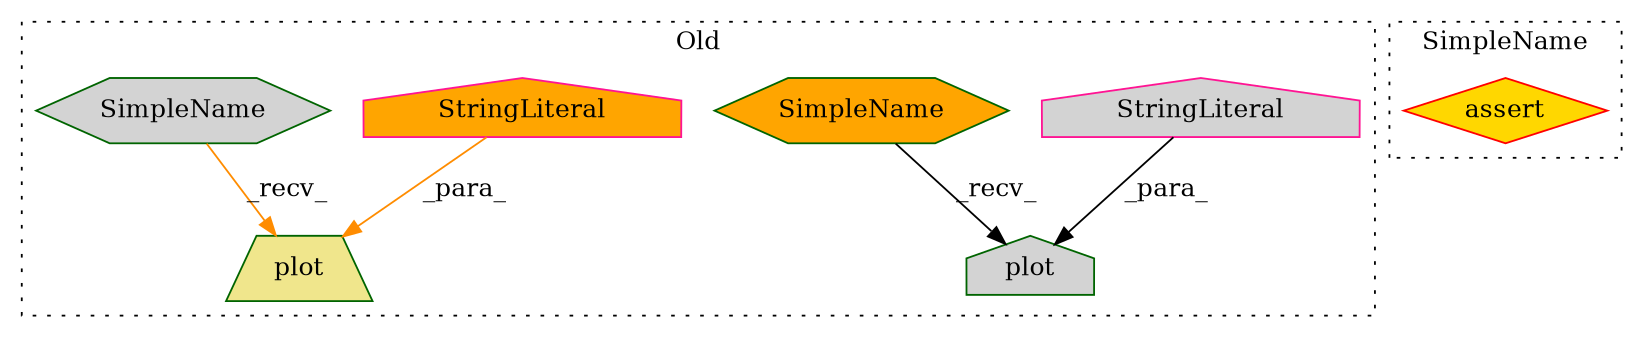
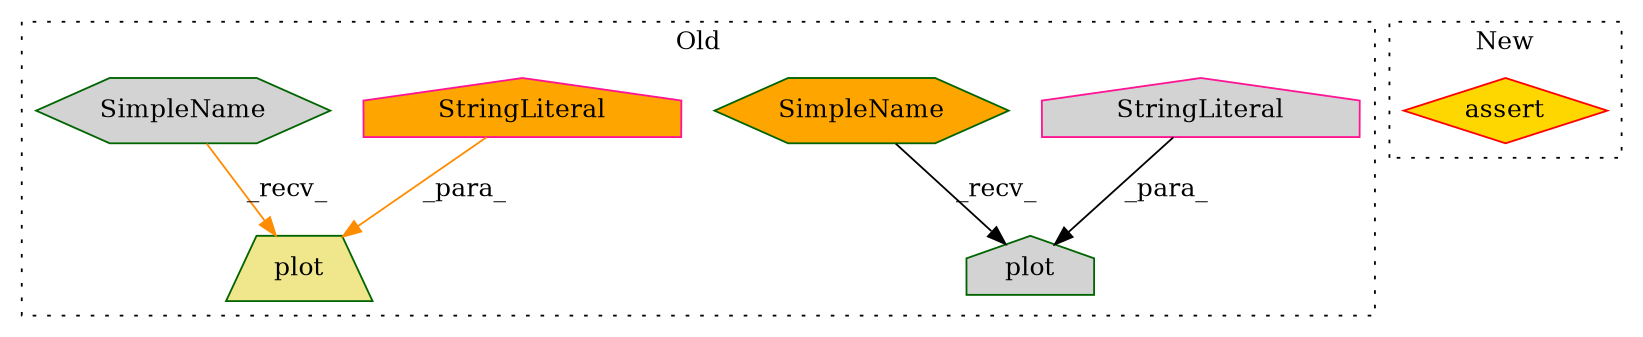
(1506, 43) -> (1506, 43)
